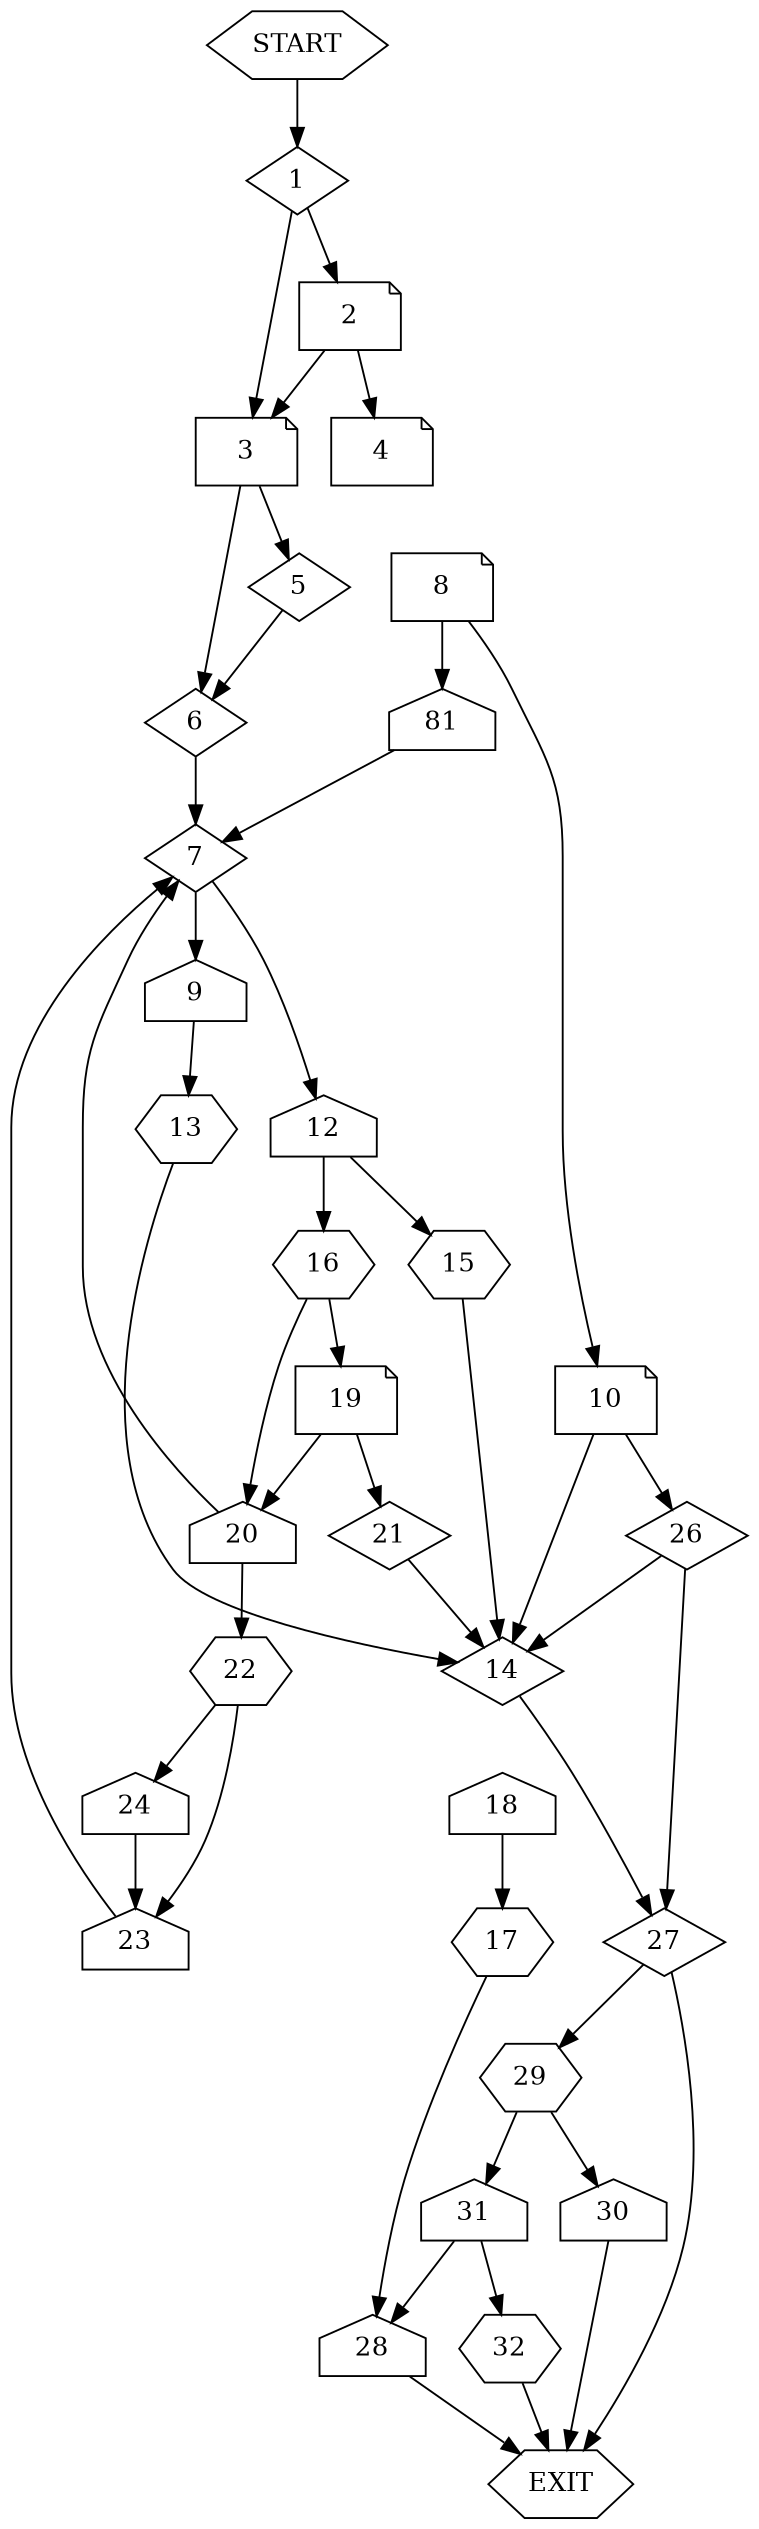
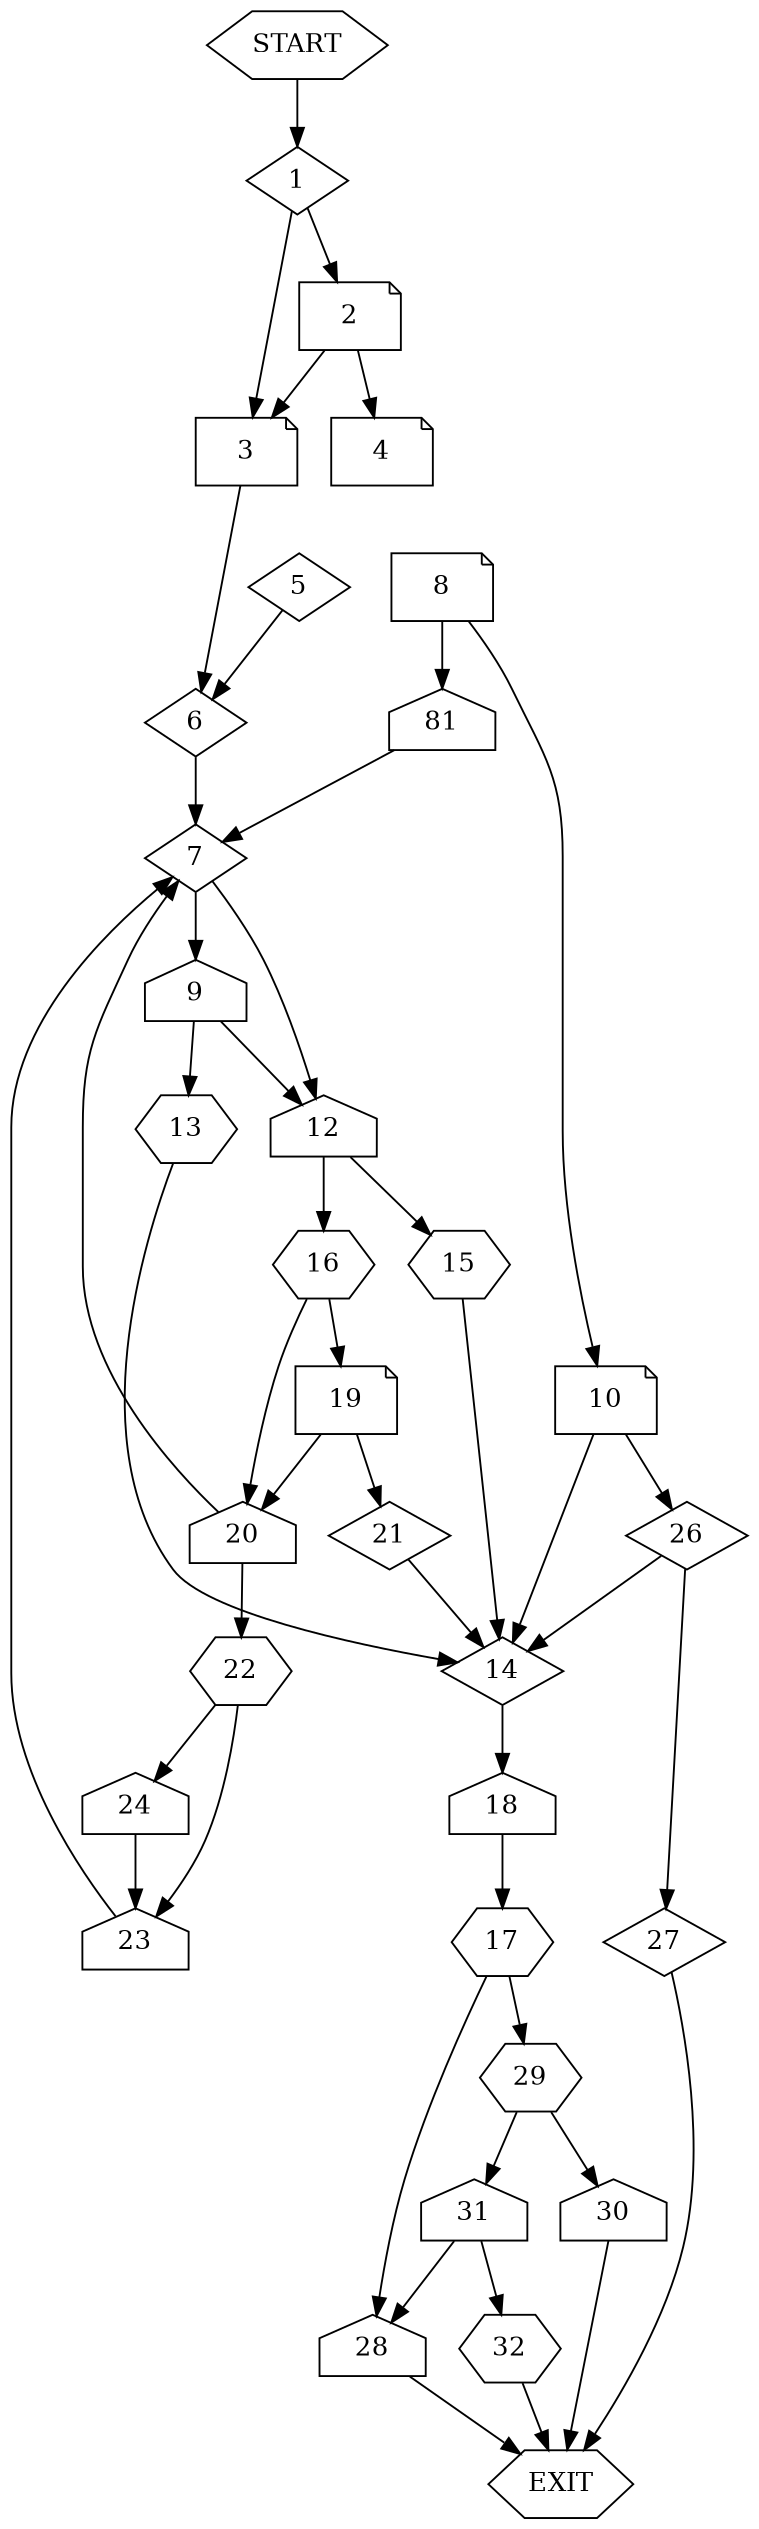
(271, 514) -> none
none -> (255, 1056)
(585, 1794) -> (502, 1730)
(608, 1999) -> (515, 2001)
